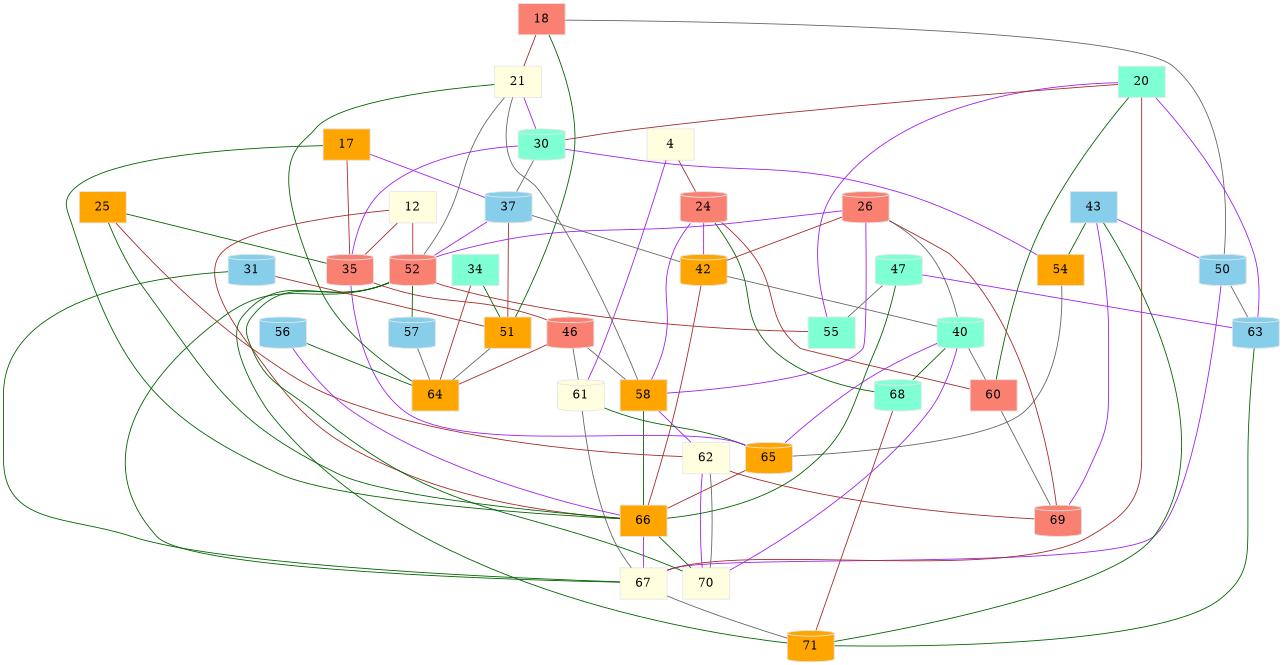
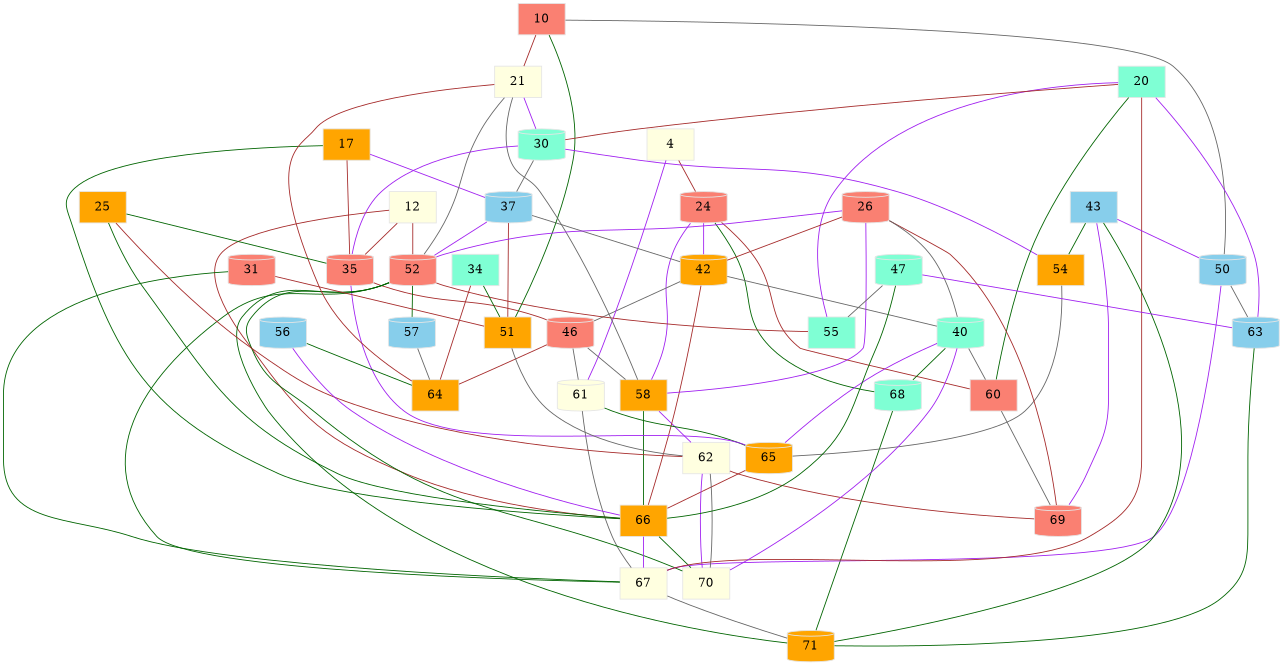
(542, 19) -> (542, 19)
(289, 179) -> (289, 179)
(252, 270) -> (252, 270)
none -> (637, 301)
(471, 364) -> (578, 429)
(854, 521) -> (854, 521)
